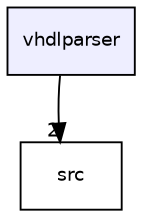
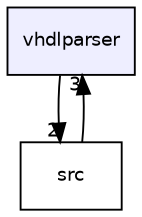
none -> (84, 118)
